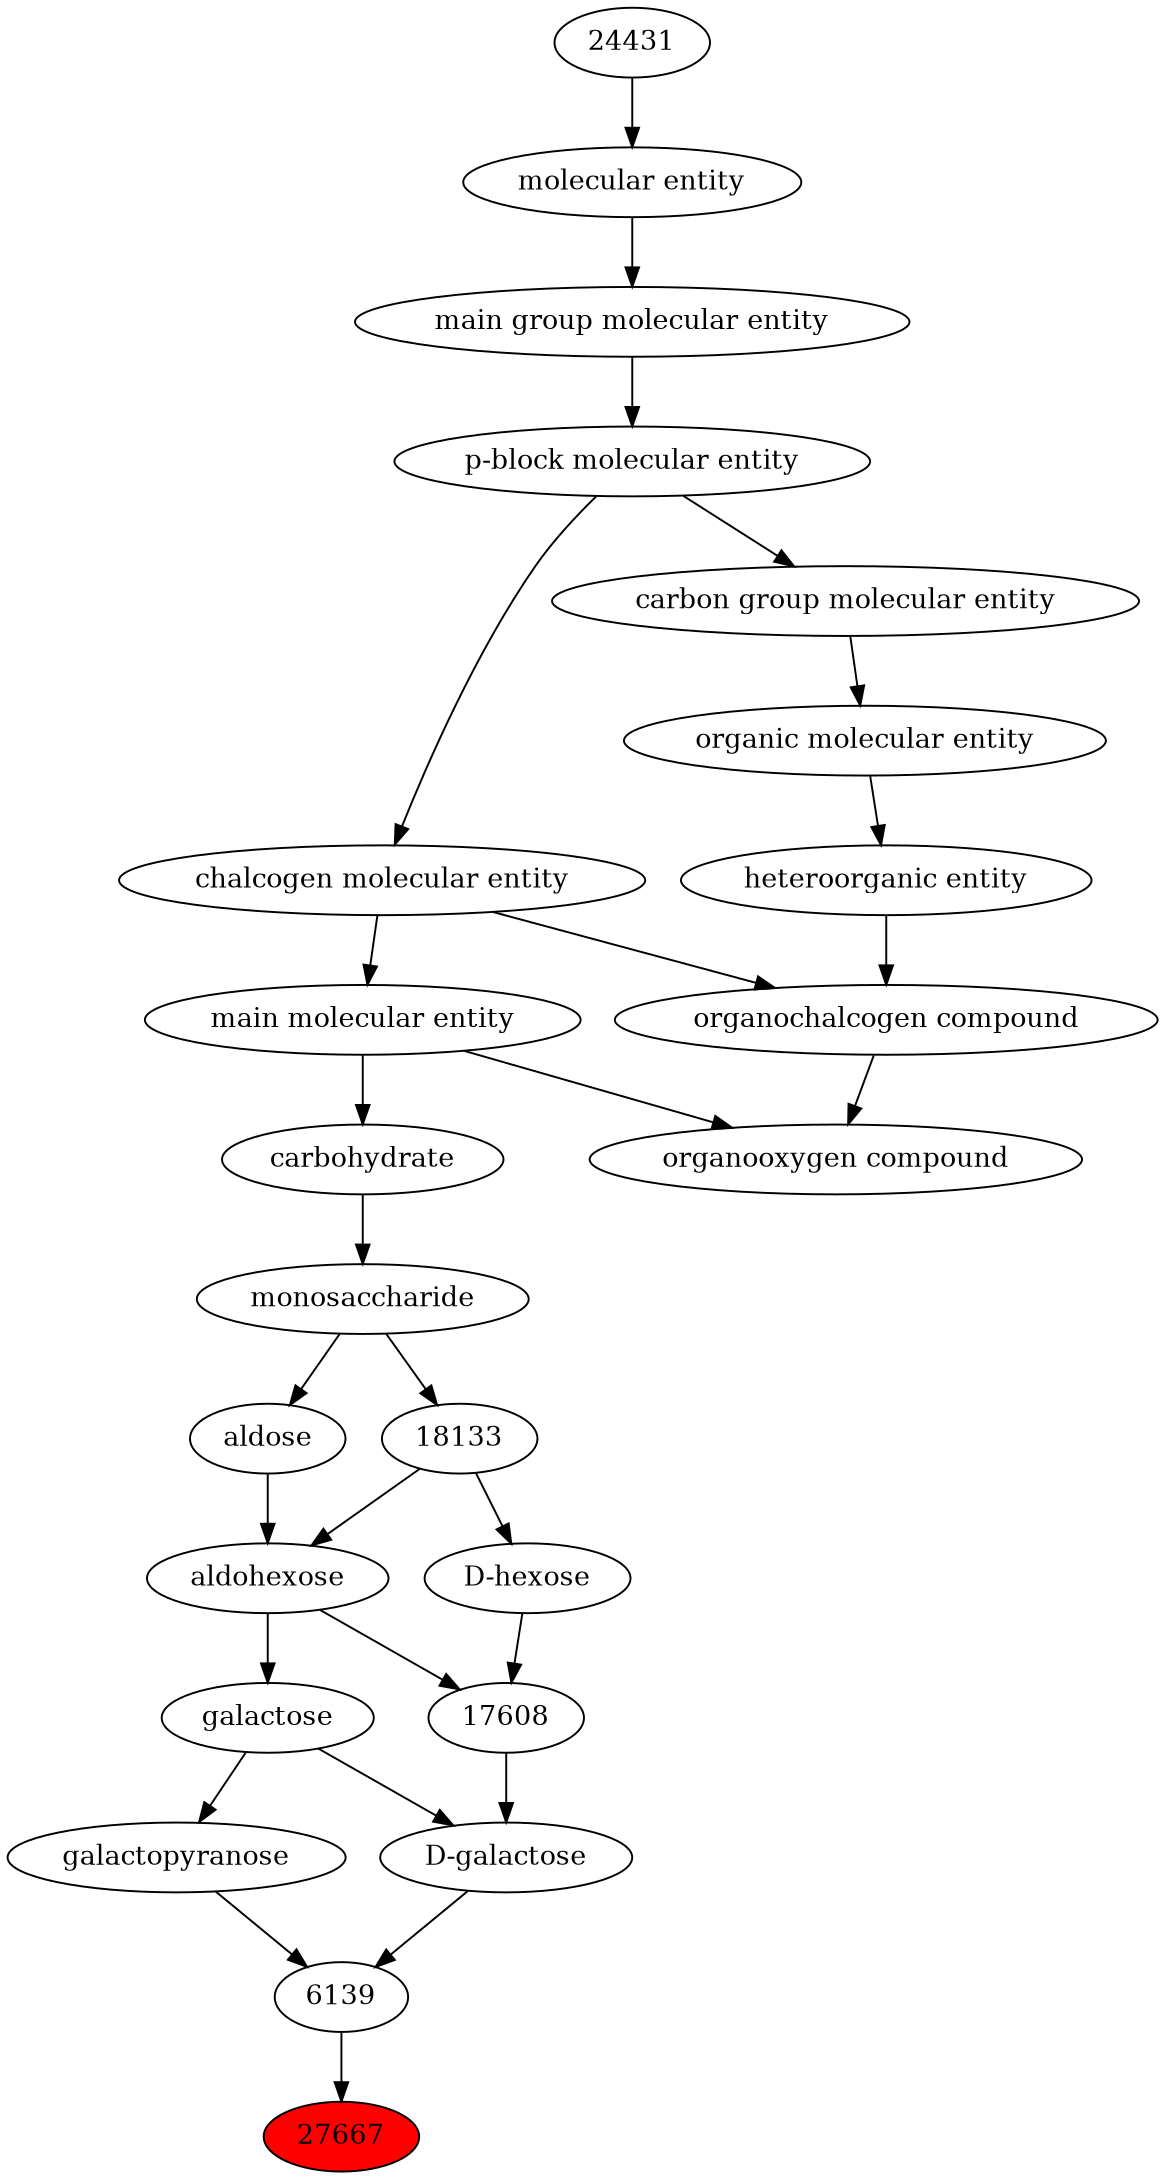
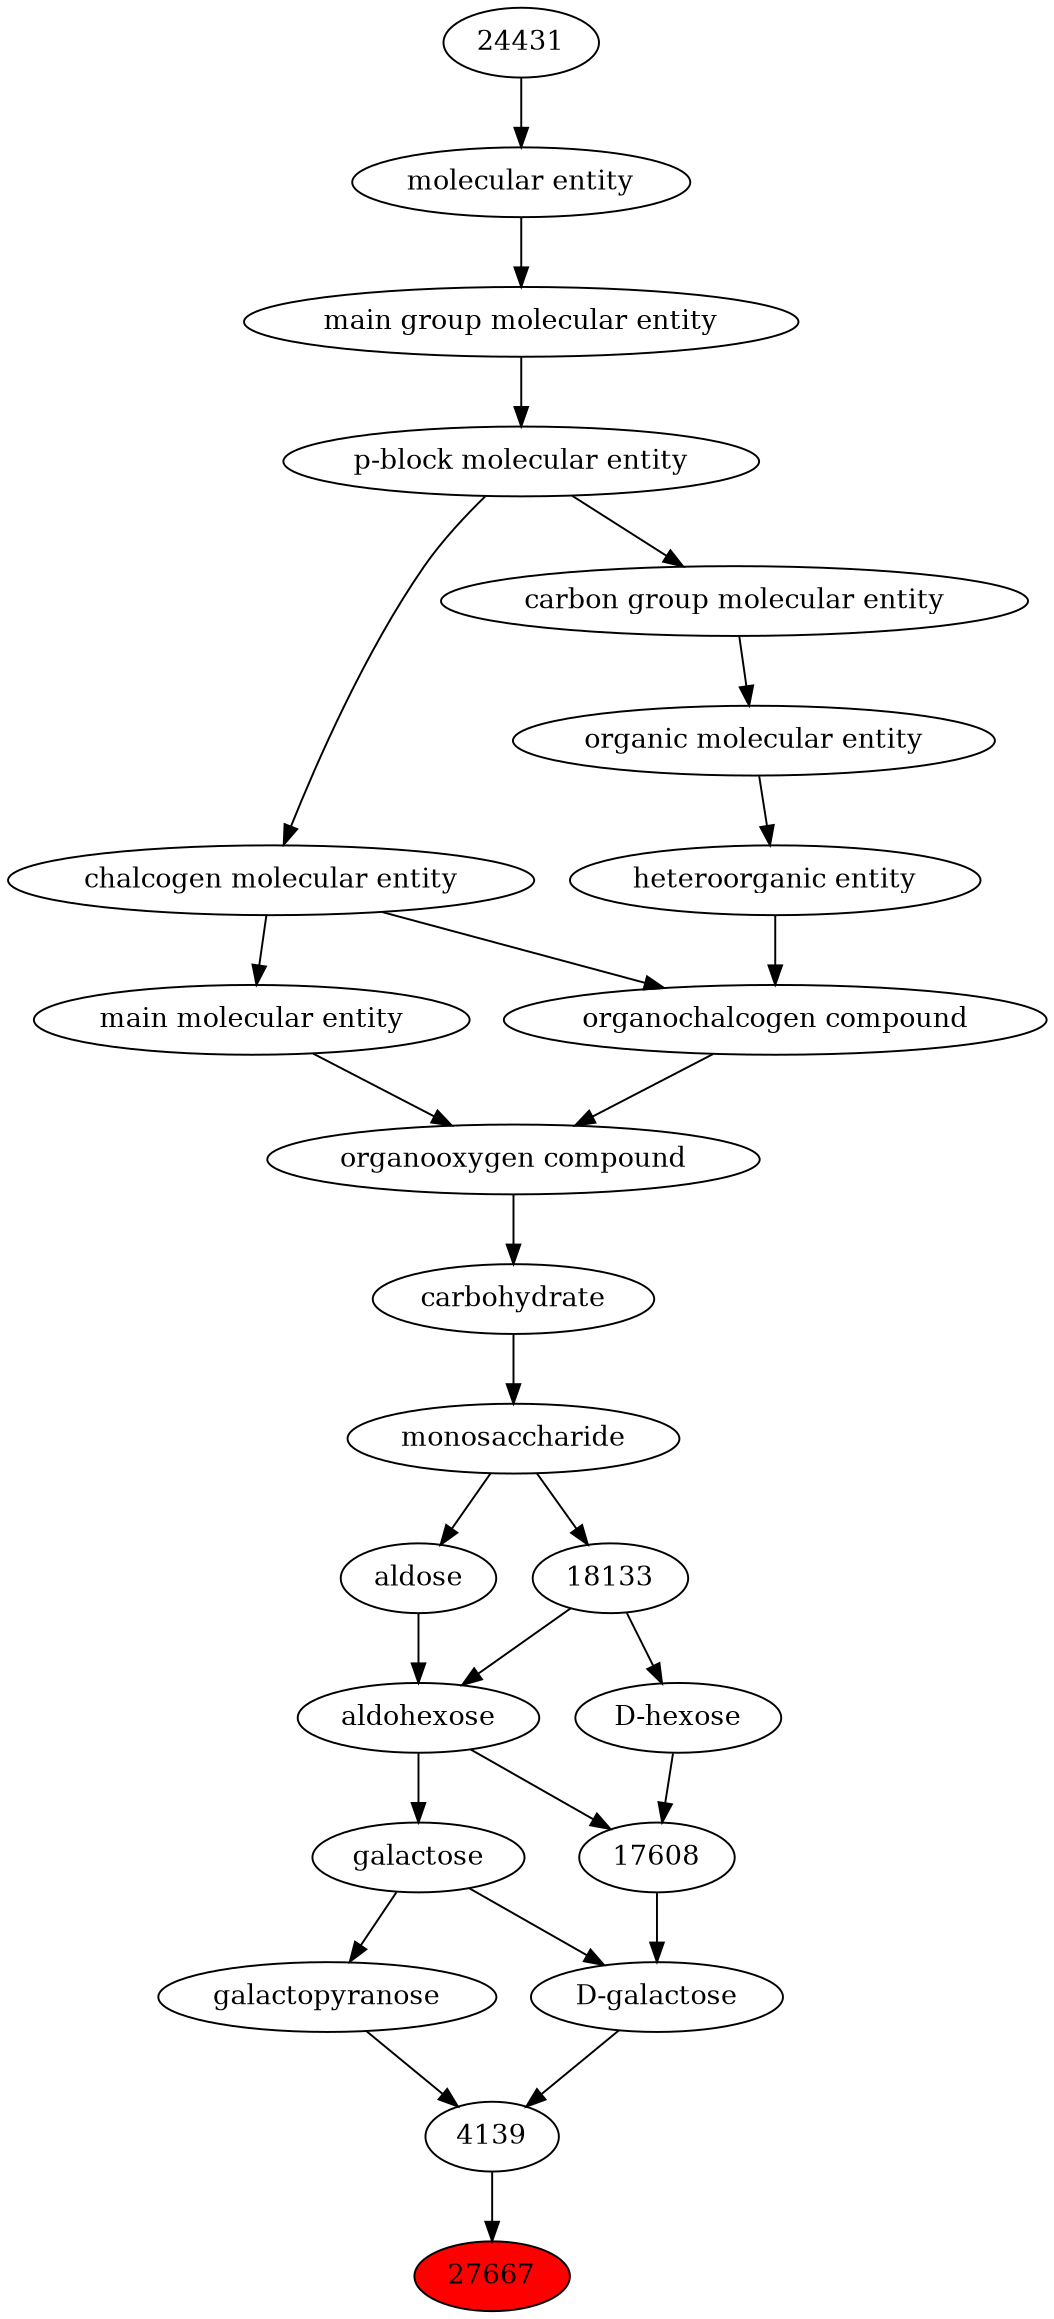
(363, 1080) -> (513, 1220)
(341, 1997) -> (492, 2137)
